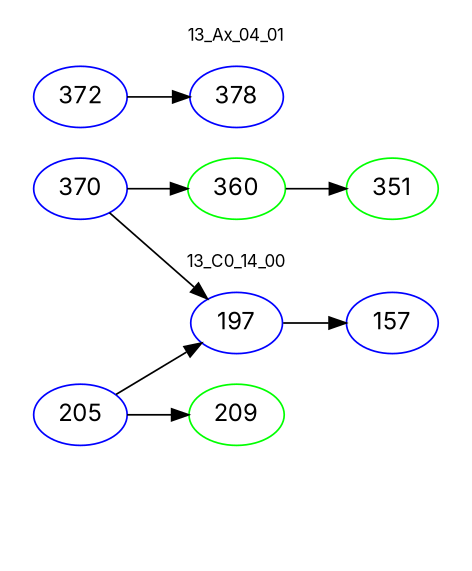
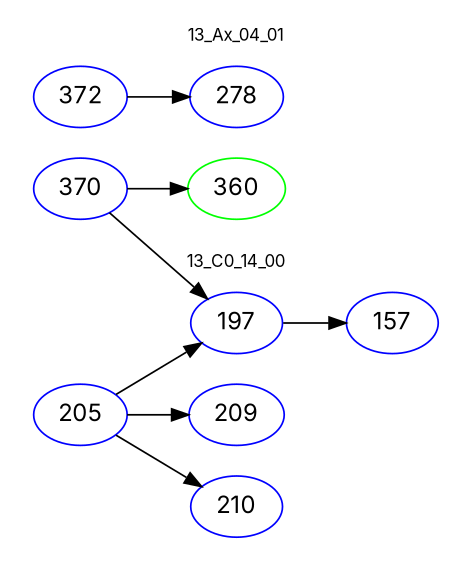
(237, 97) -> (237, 97)
(392, 189) -> none
(237, 415) -> (237, 415)
none -> (237, 507)
